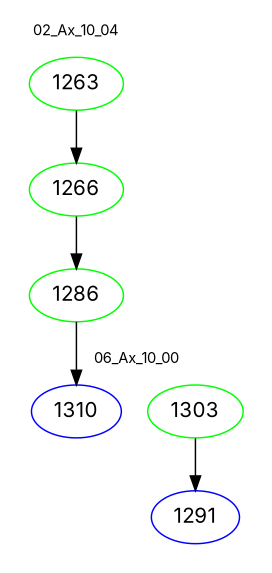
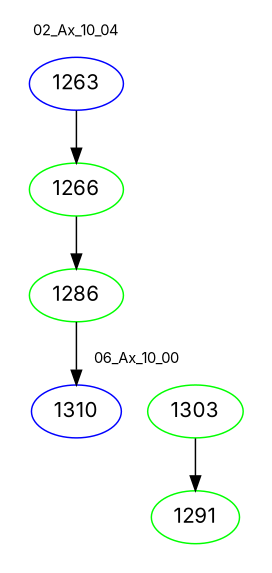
(76, 84) -> (76, 84)
(195, 517) -> (195, 517)
